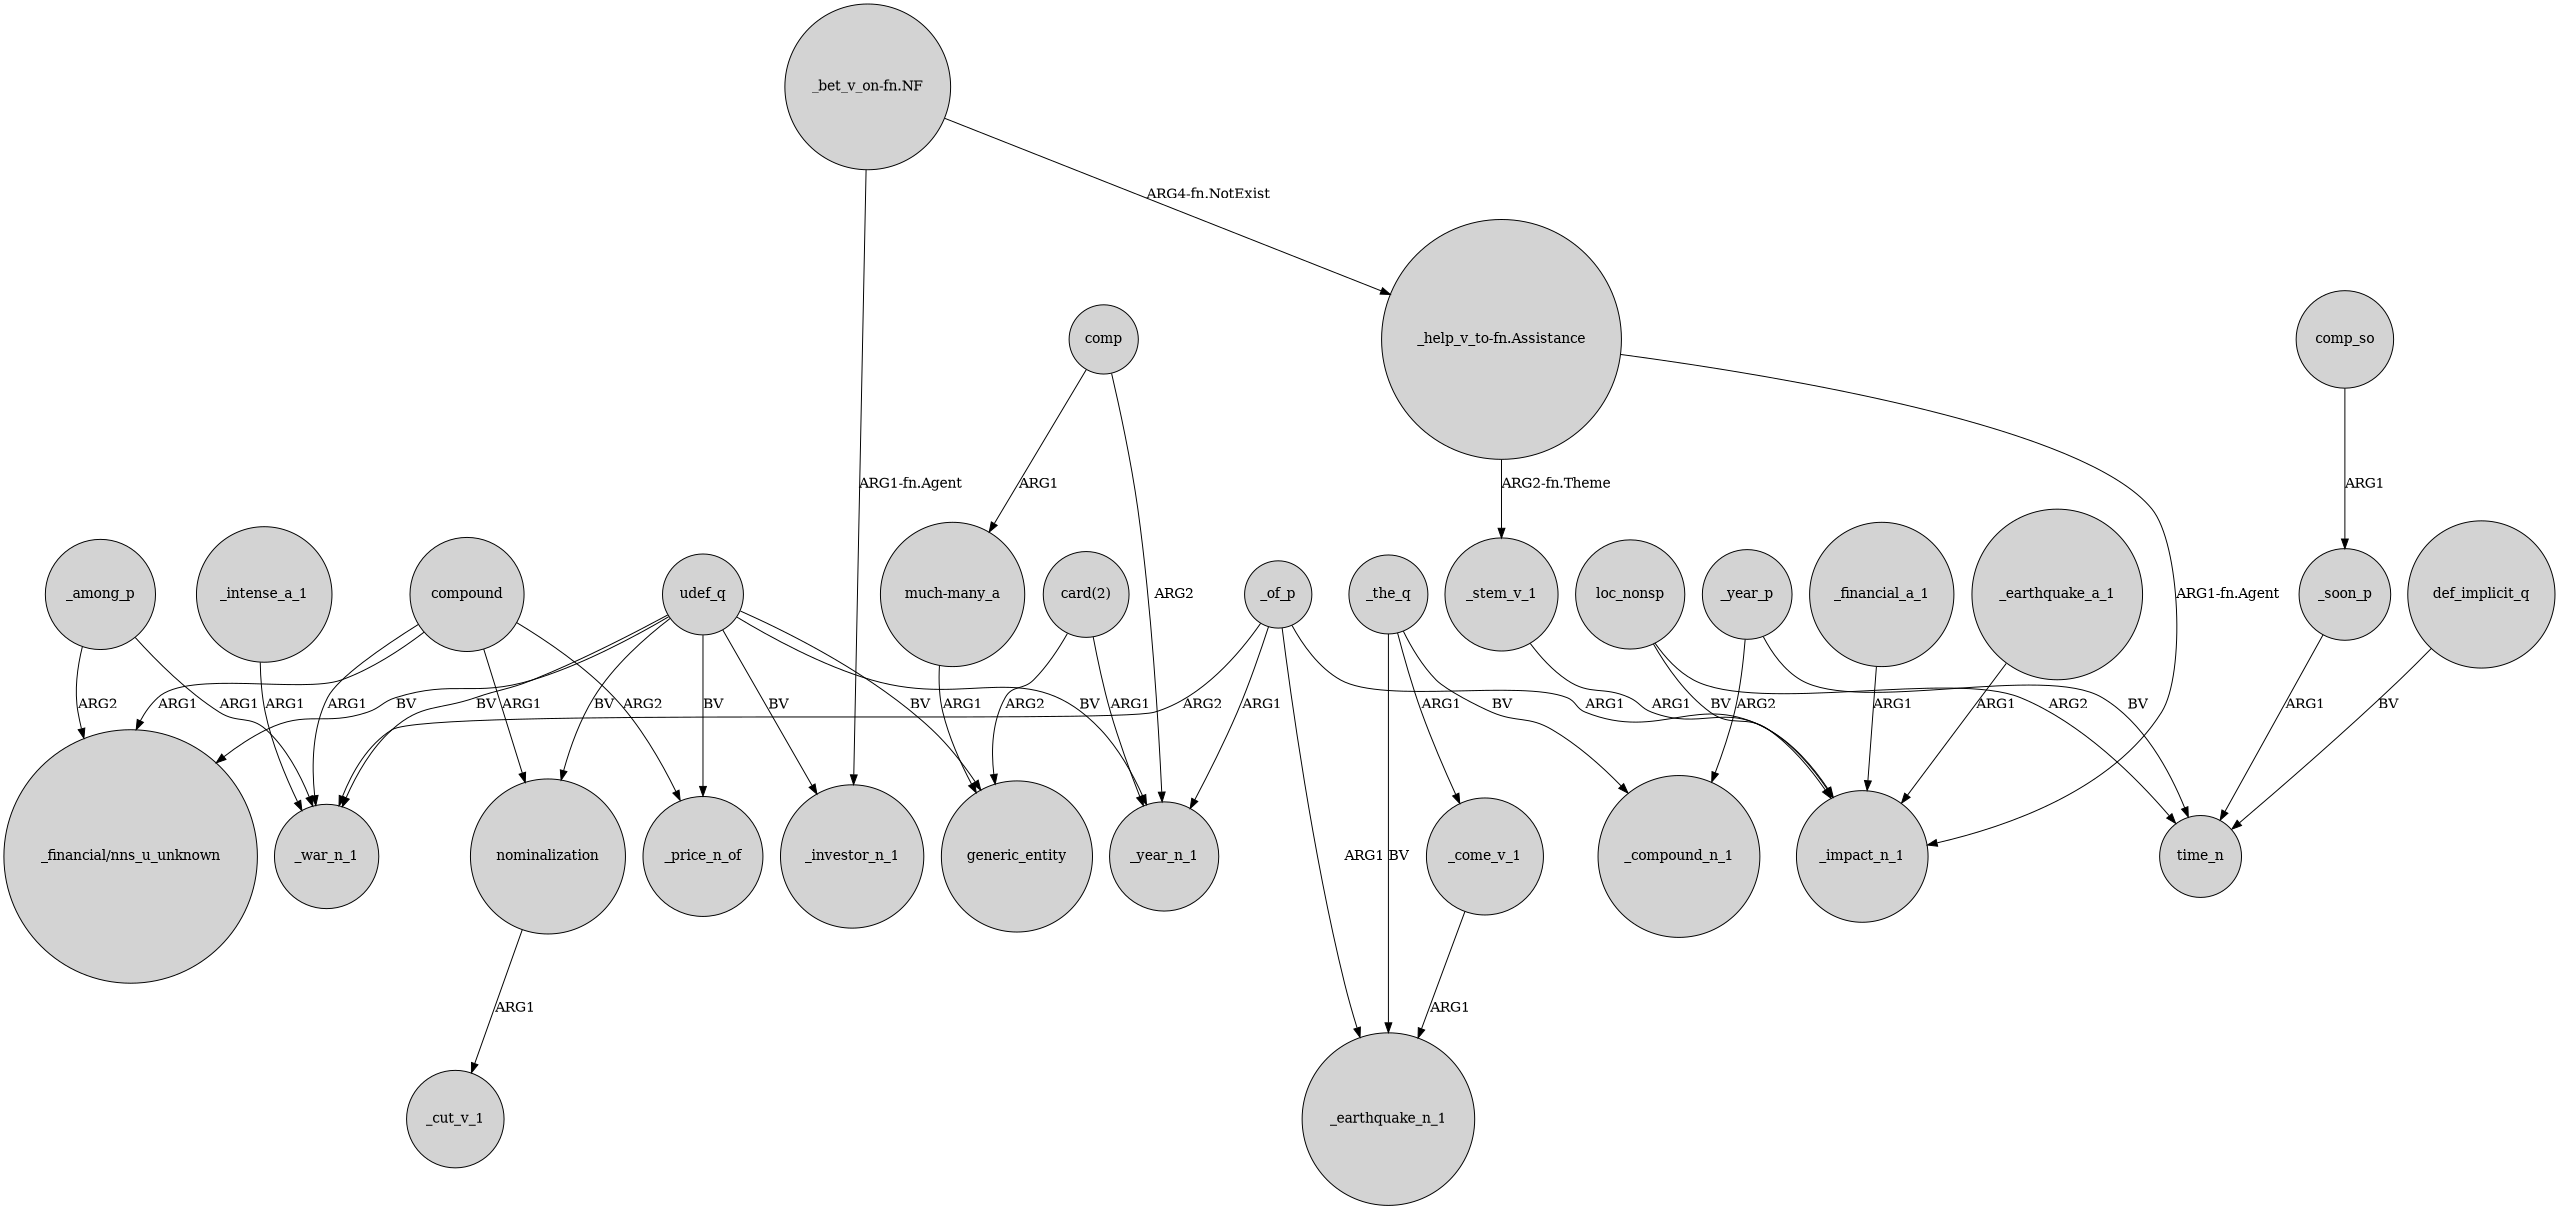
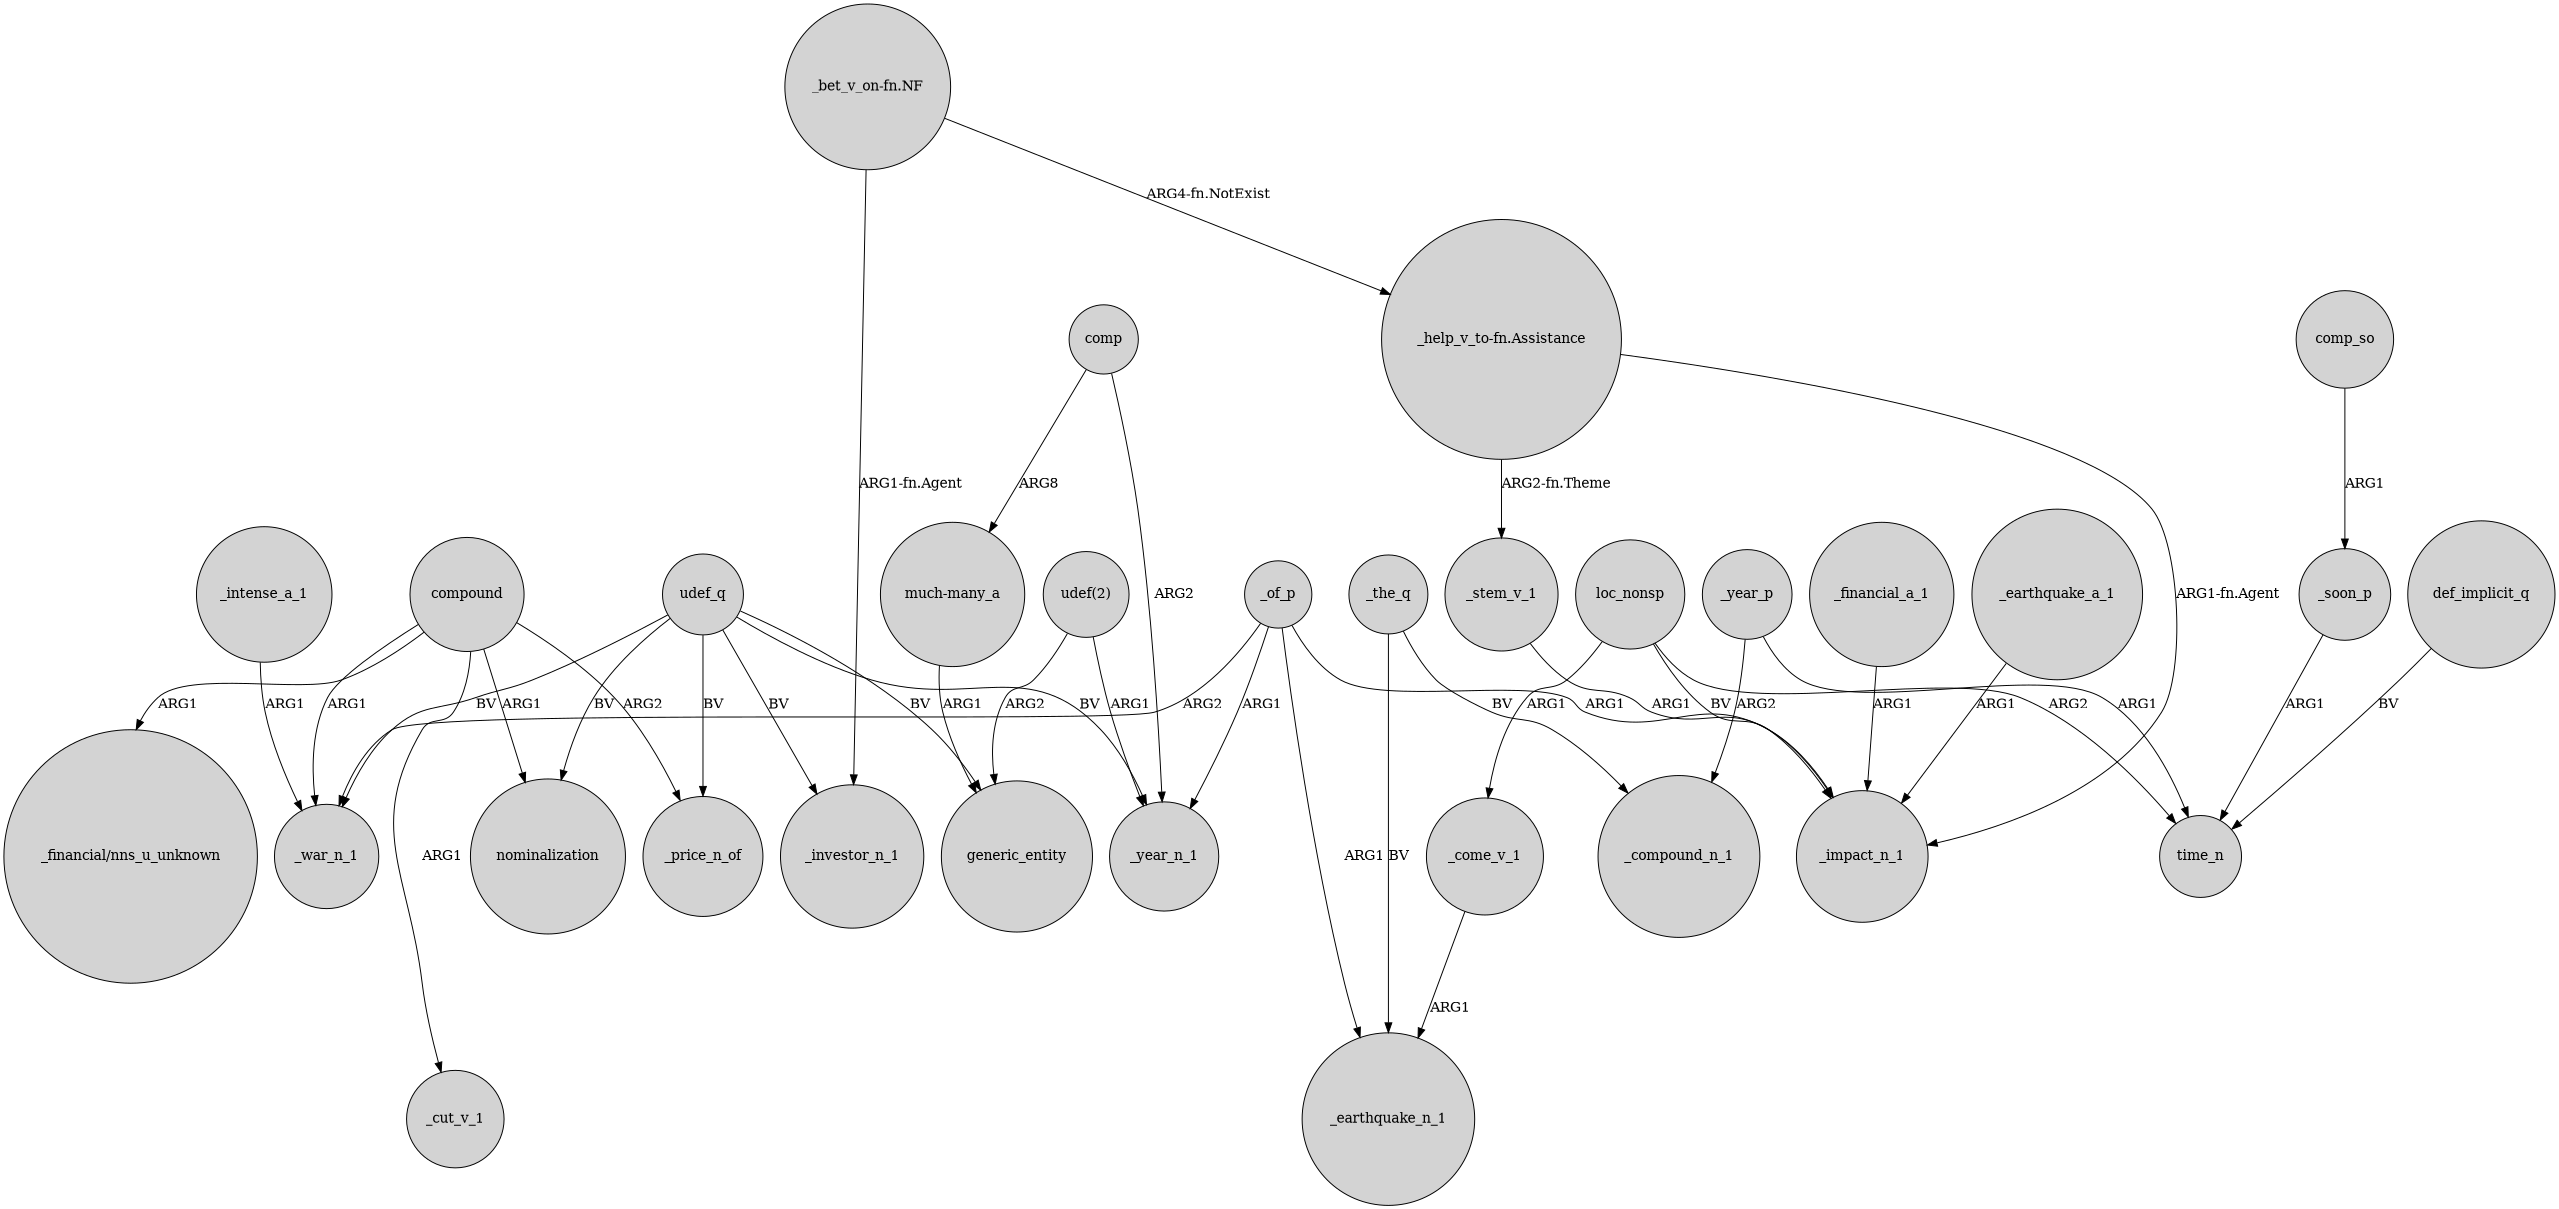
(1039, 484) -> (1039, 484)
(100, 594) -> none
(1086, 594) -> (1086, 594)
(446, 689) -> none
(2138, 705) -> (2138, 705)
(1423, 715) -> (1526, 698)
(499, 997) -> (395, 845)
